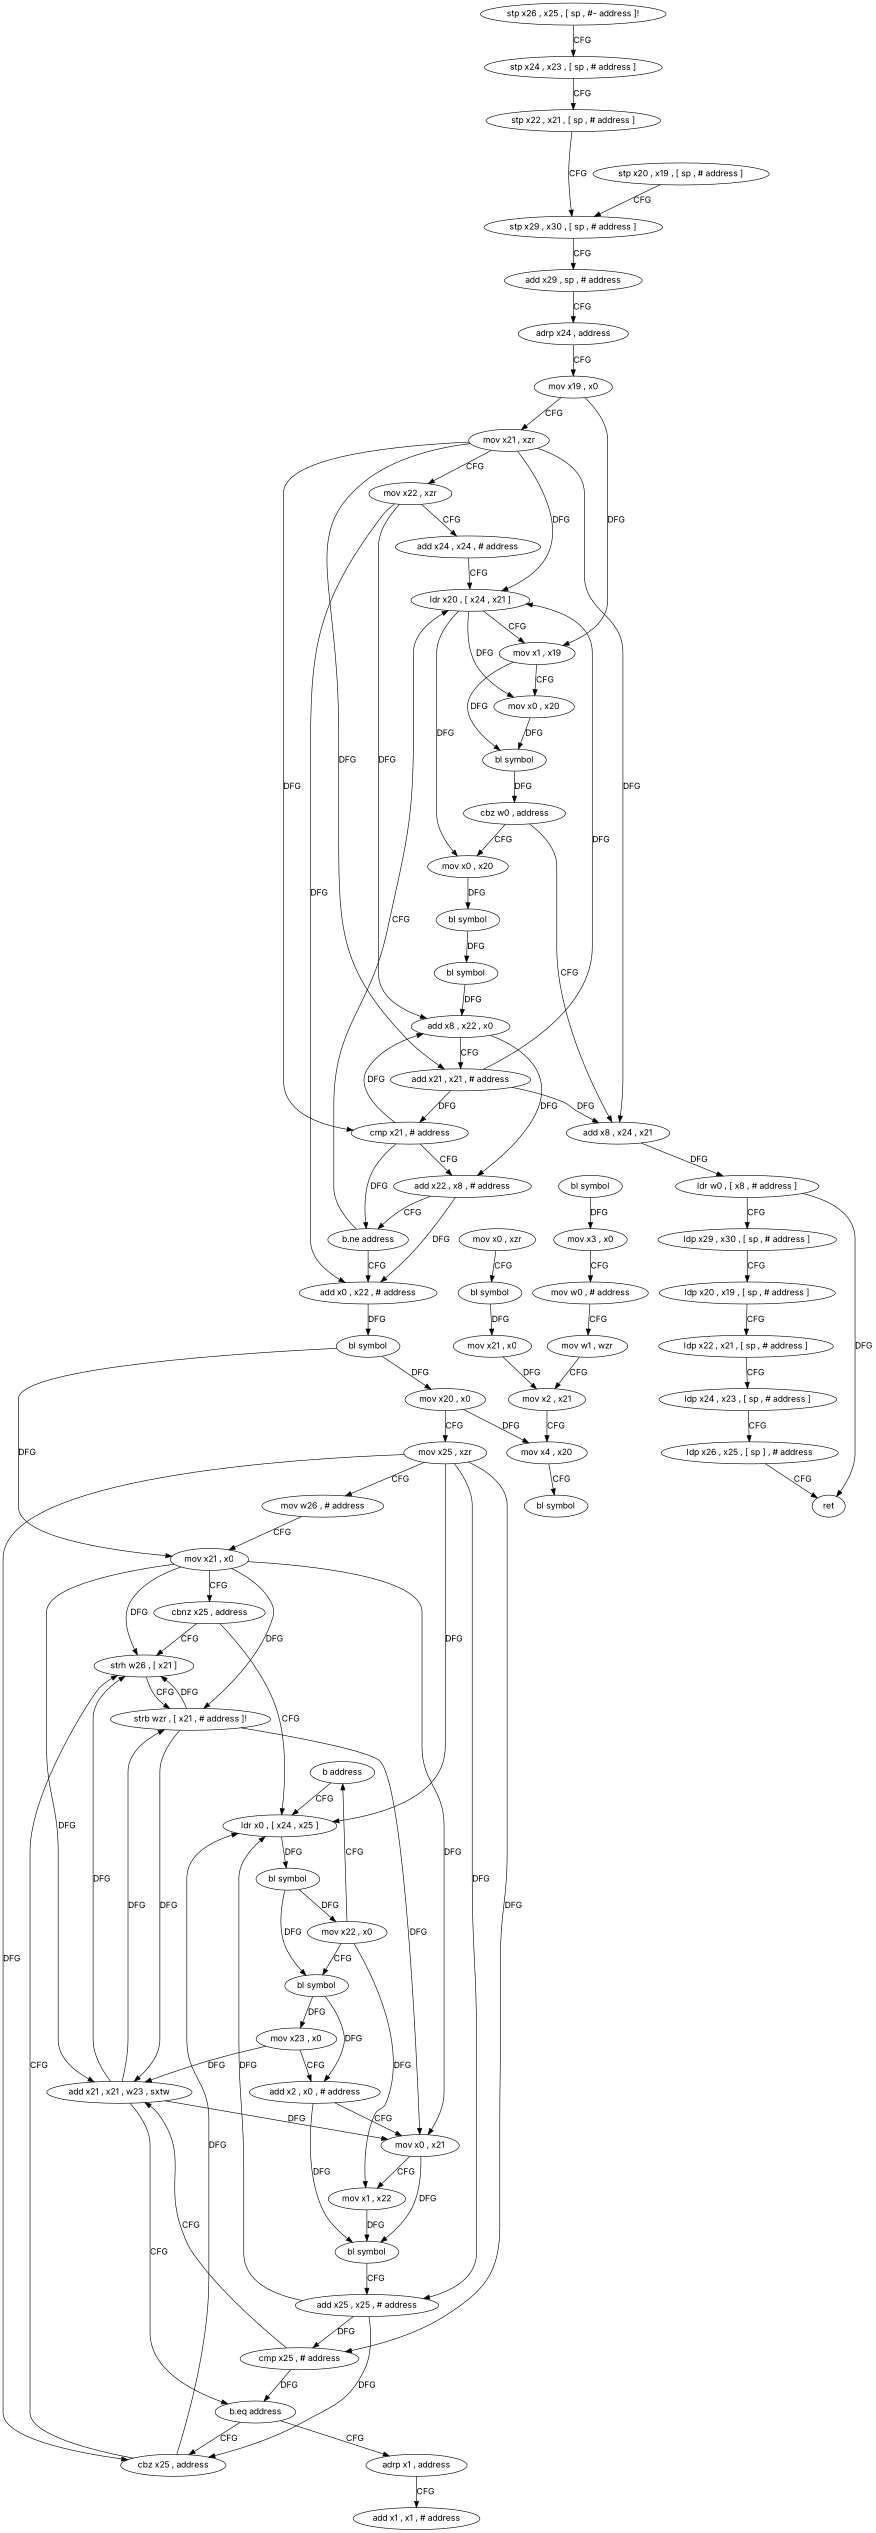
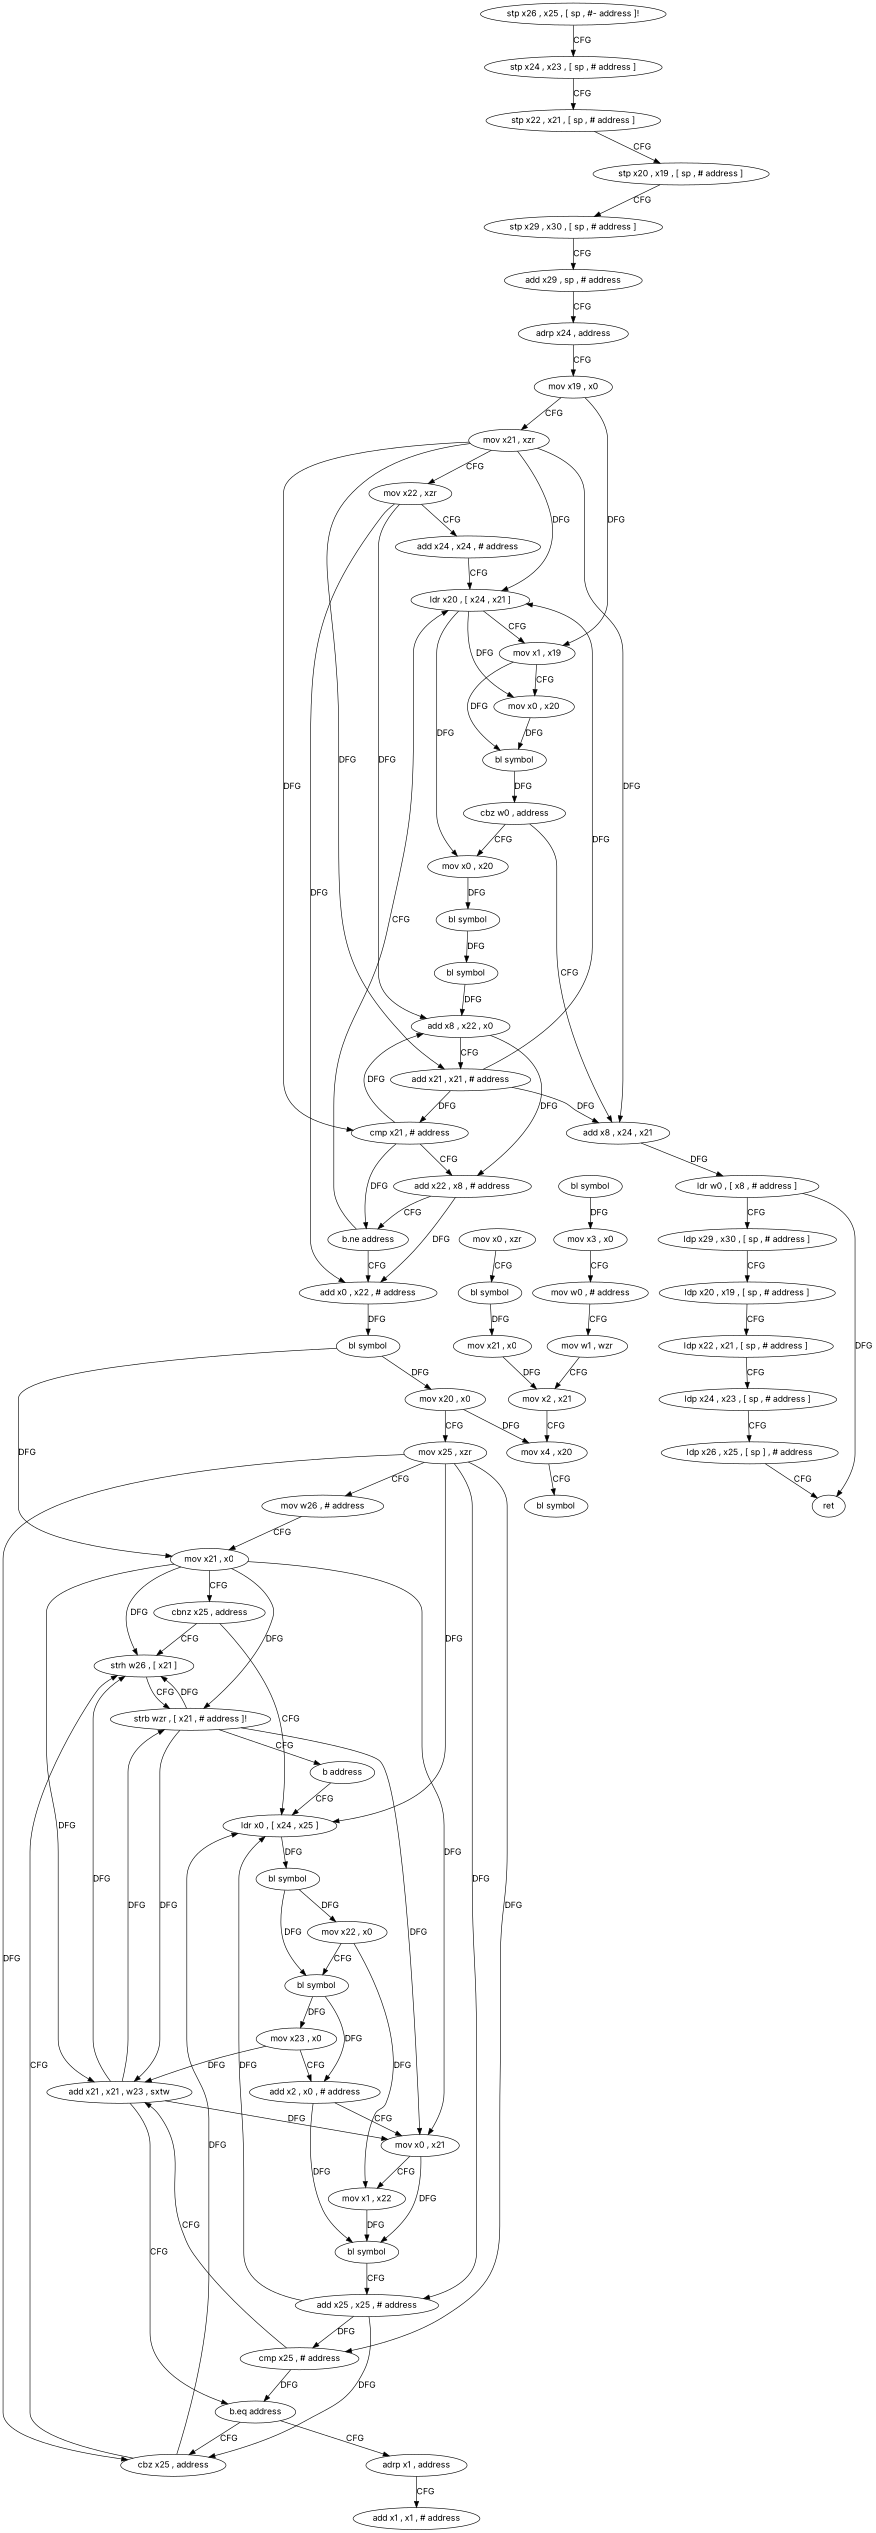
(569, 171) -> (624, 146)
(345, 1856) -> (267, 1746)
